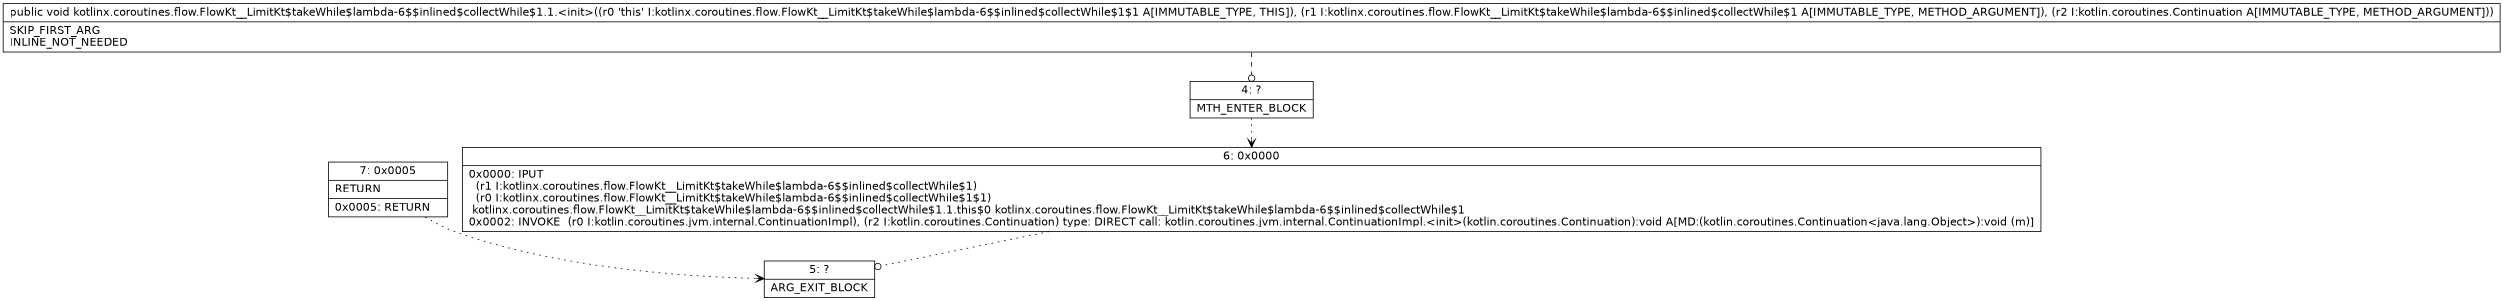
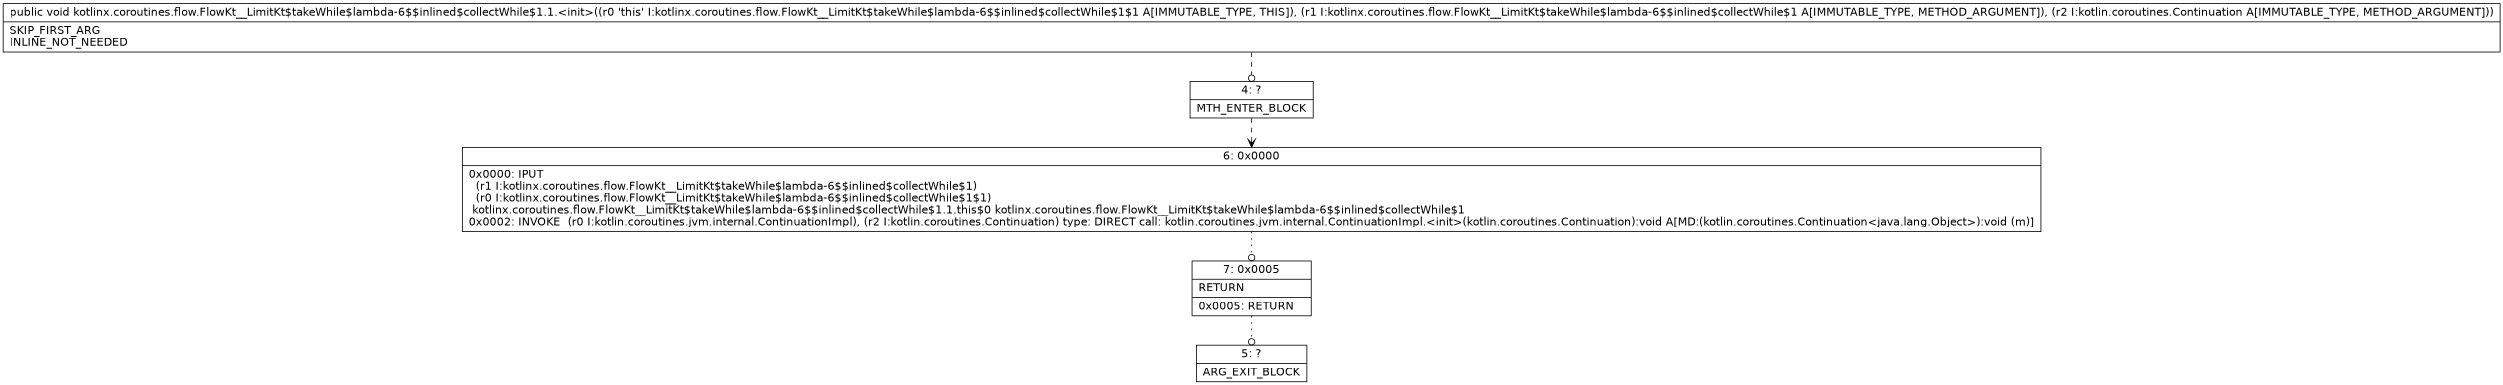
(1252, 129) -> (1252, 129)
(965, 249) -> (1252, 243)
(587, 264) -> (1252, 327)
